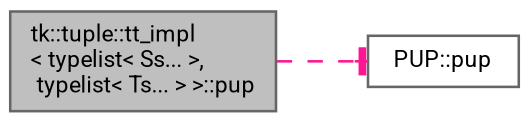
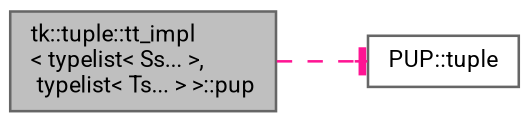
(443, 61) -> (443, 61)
